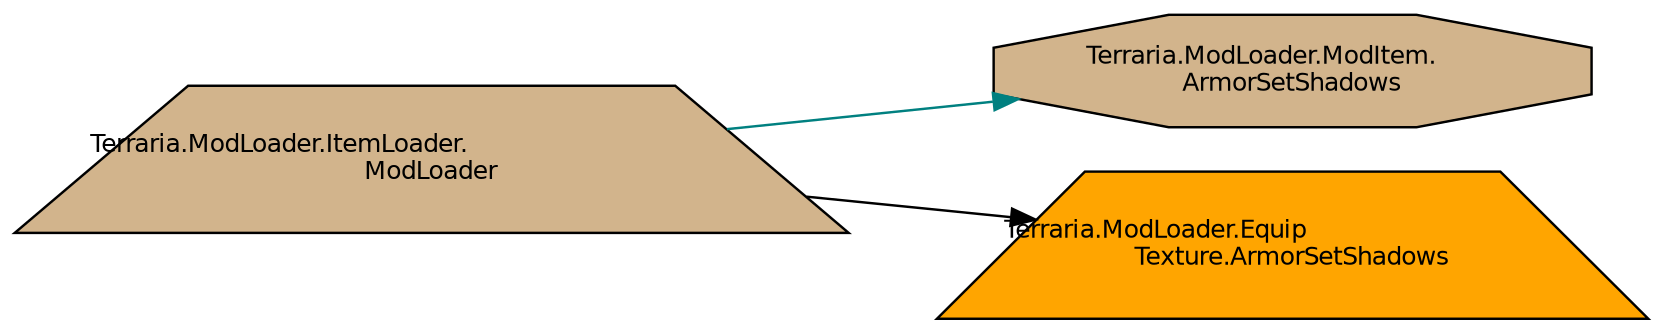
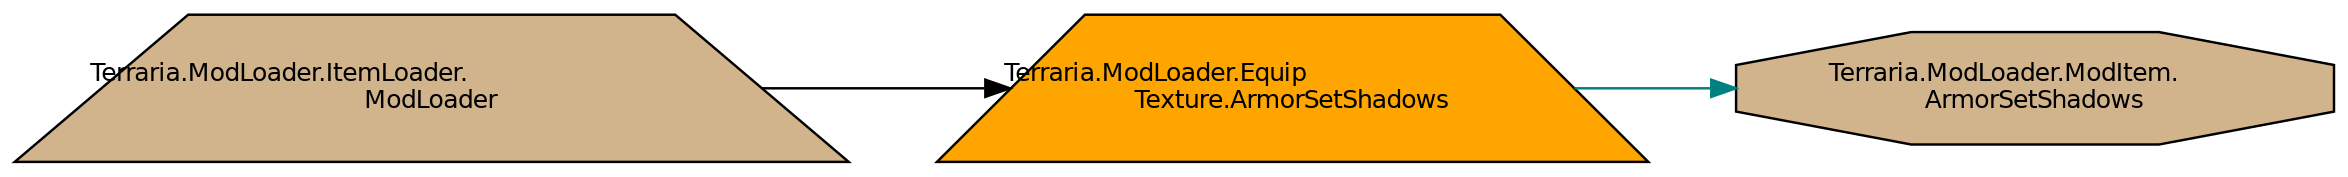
(860, 115) -> (1643, 88)
